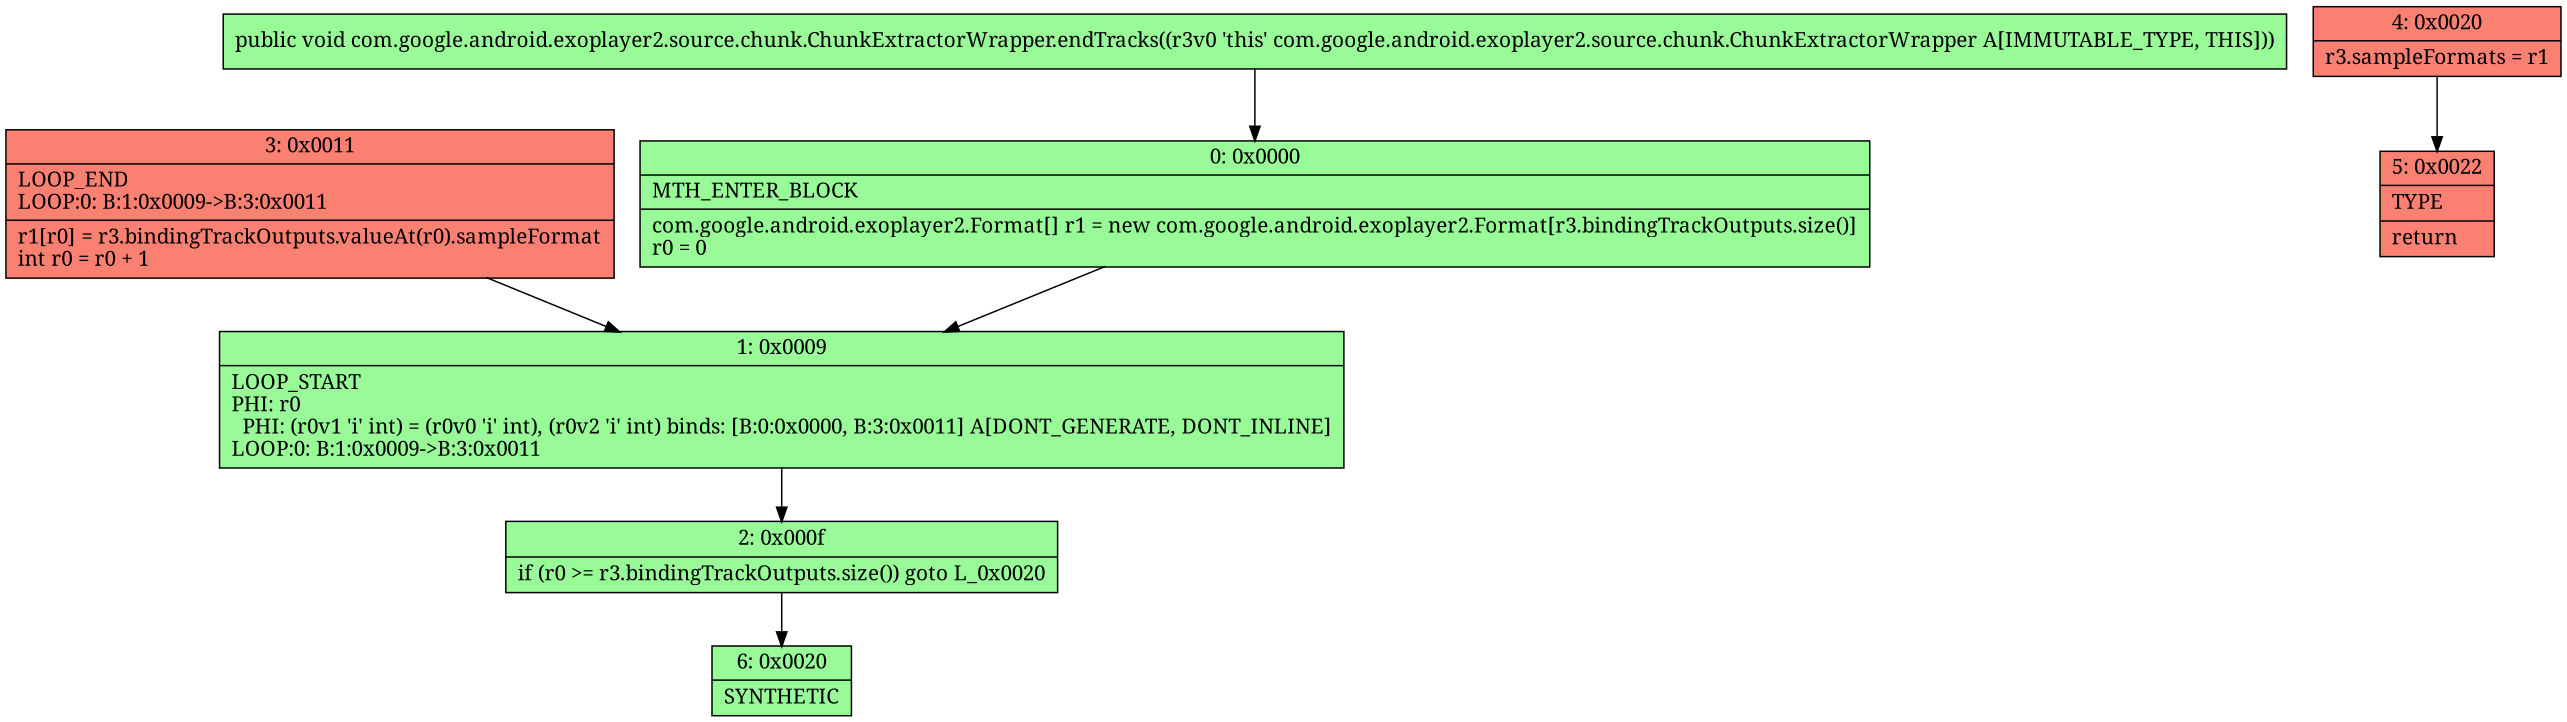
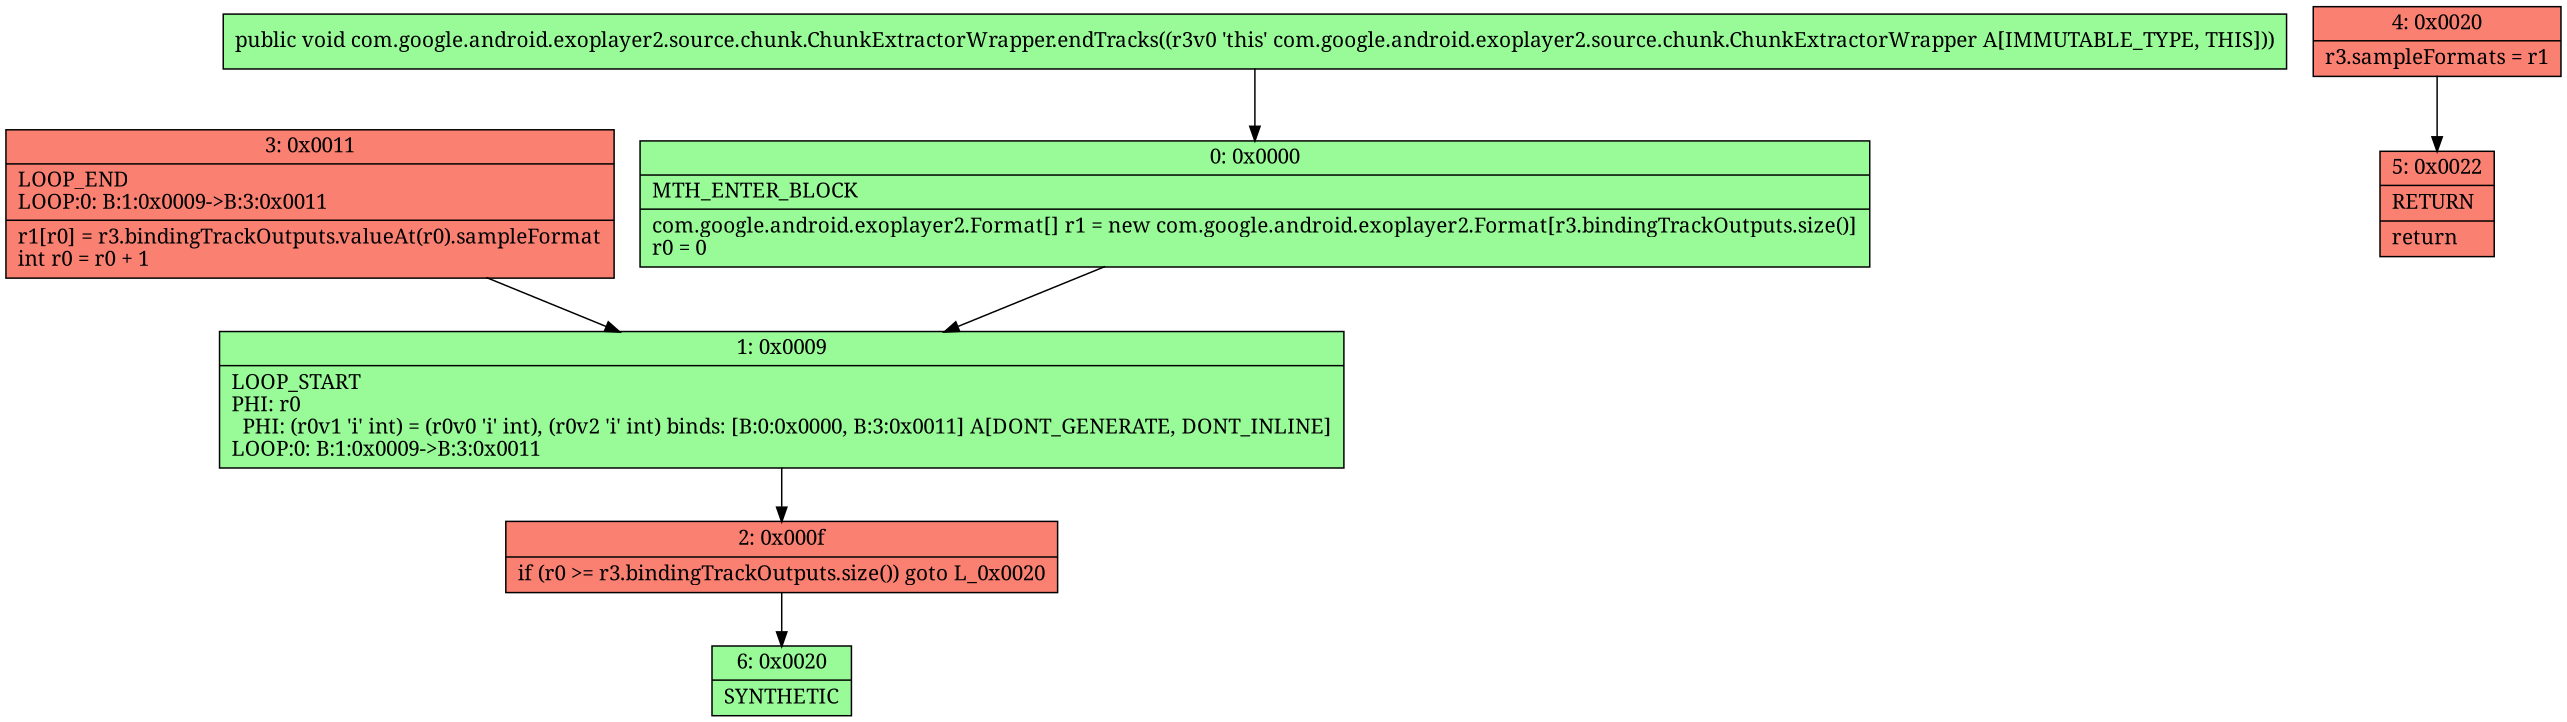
(2418, 202) -> (2433, 202)
(782, 557) -> (782, 557)
